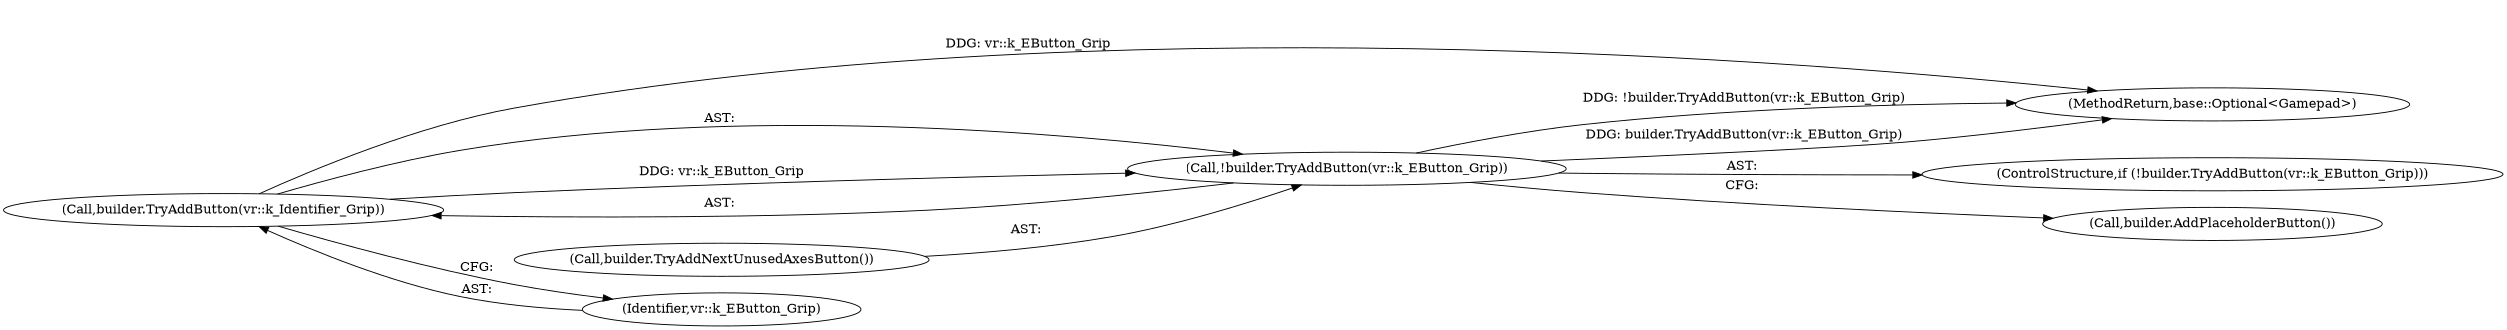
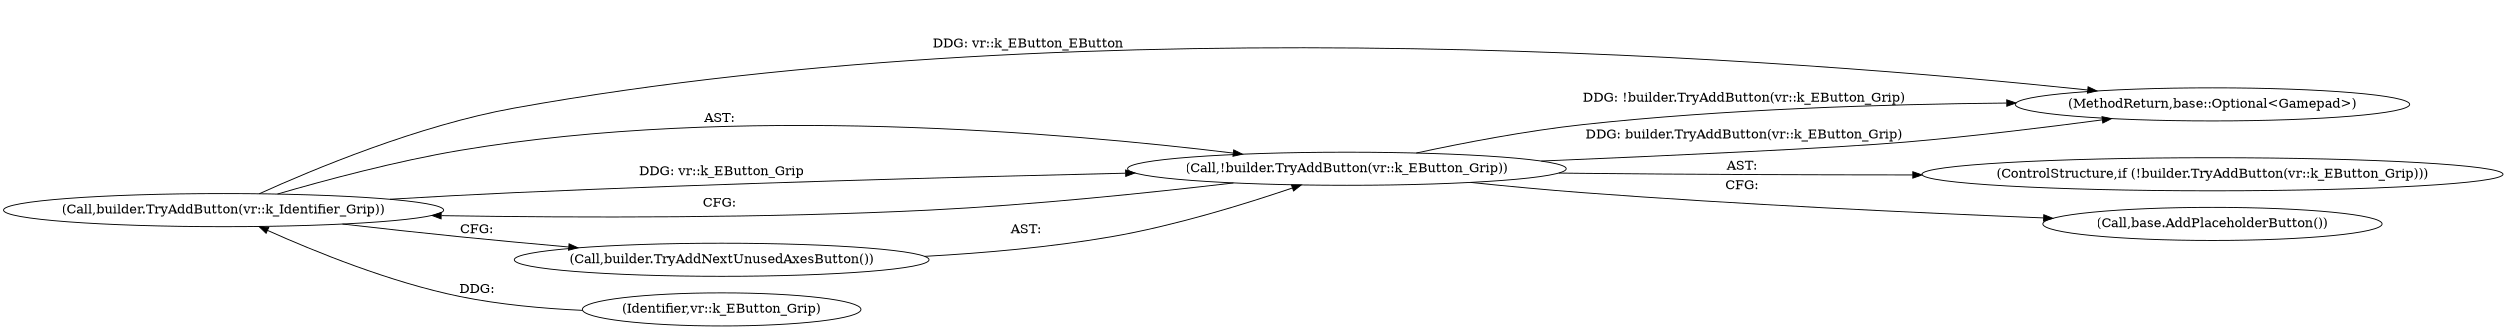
(1028, 44) -> (1028, 44)
(722, 203) -> (722, 203)
(2212, 224) -> (2212, 224)
(439, 269) -> (455, 236)
(479, 290) -> (479, 290)
